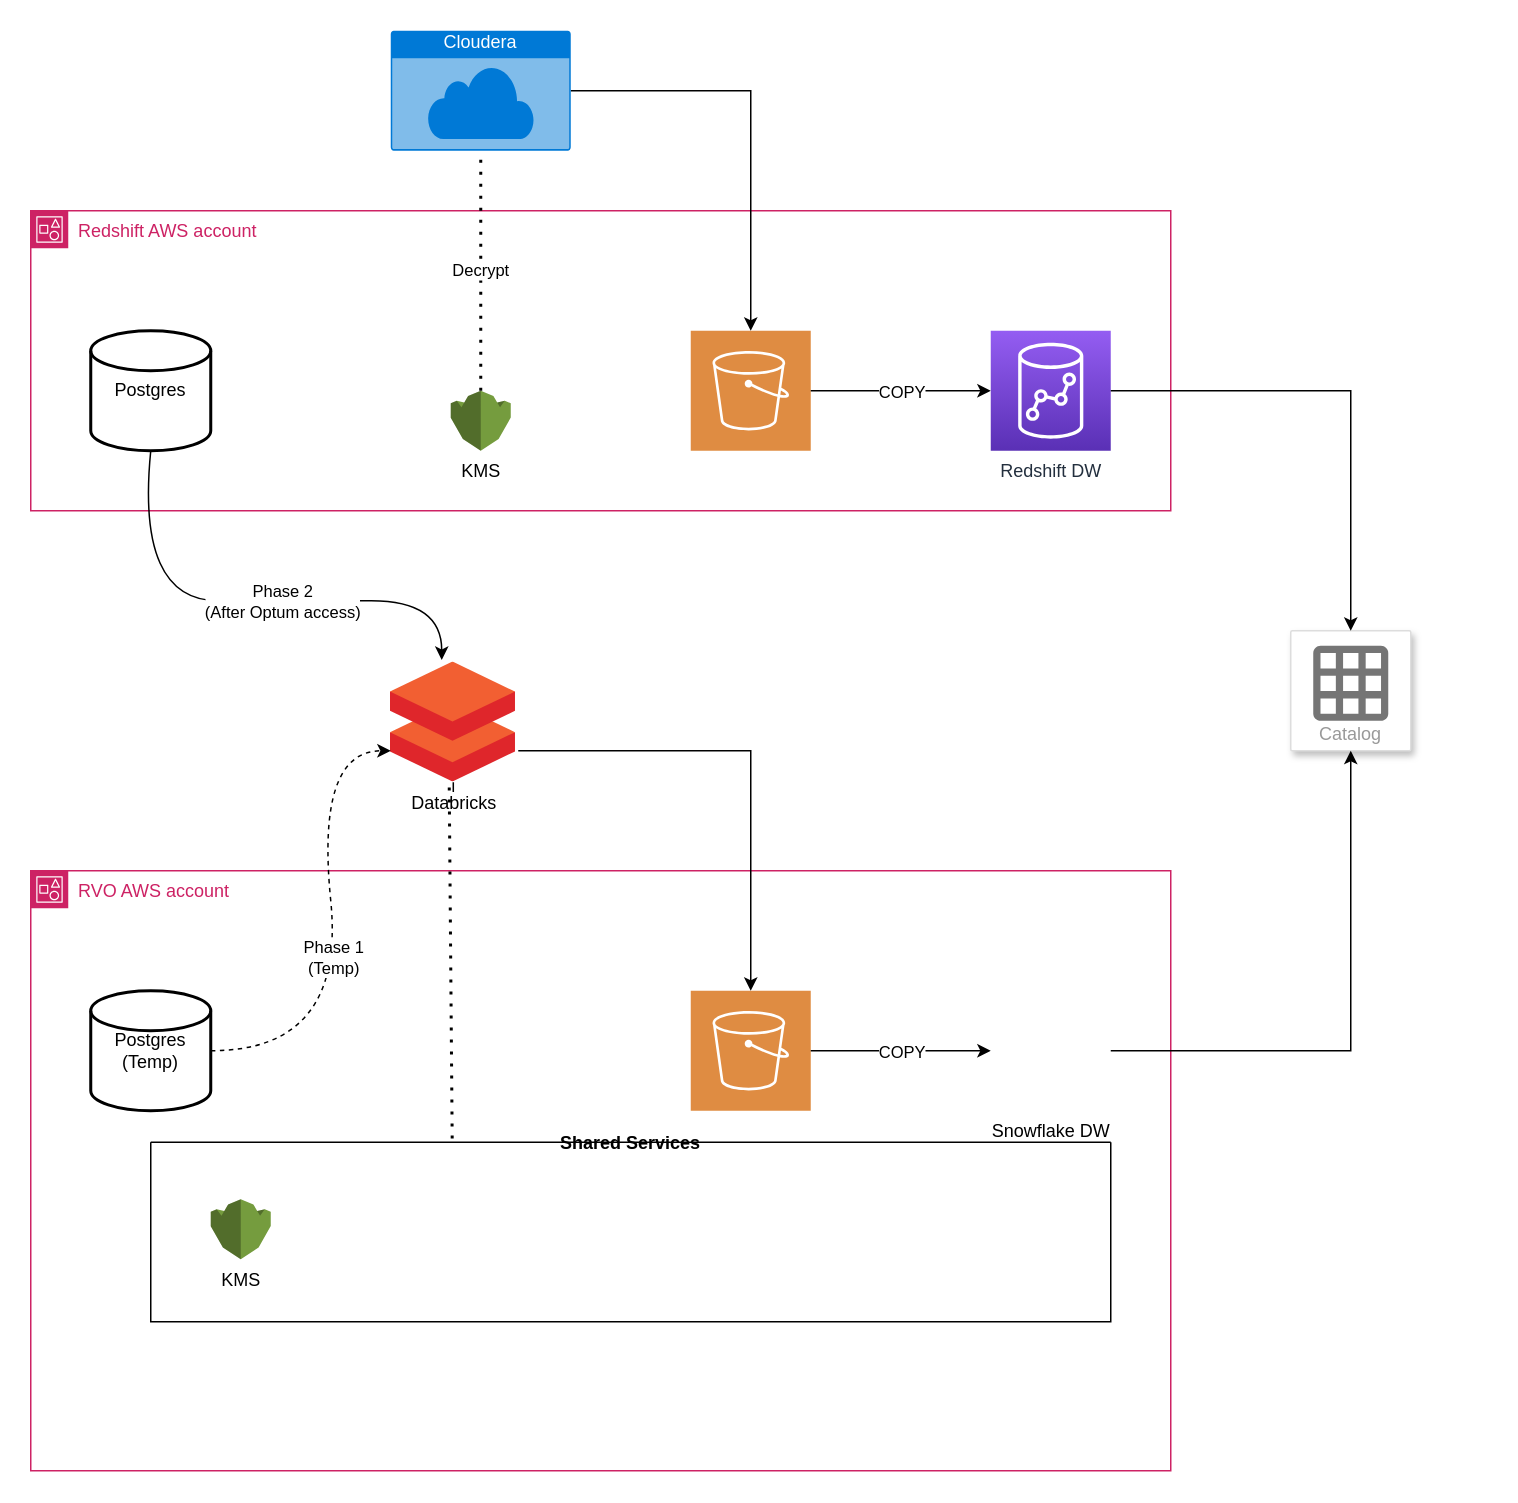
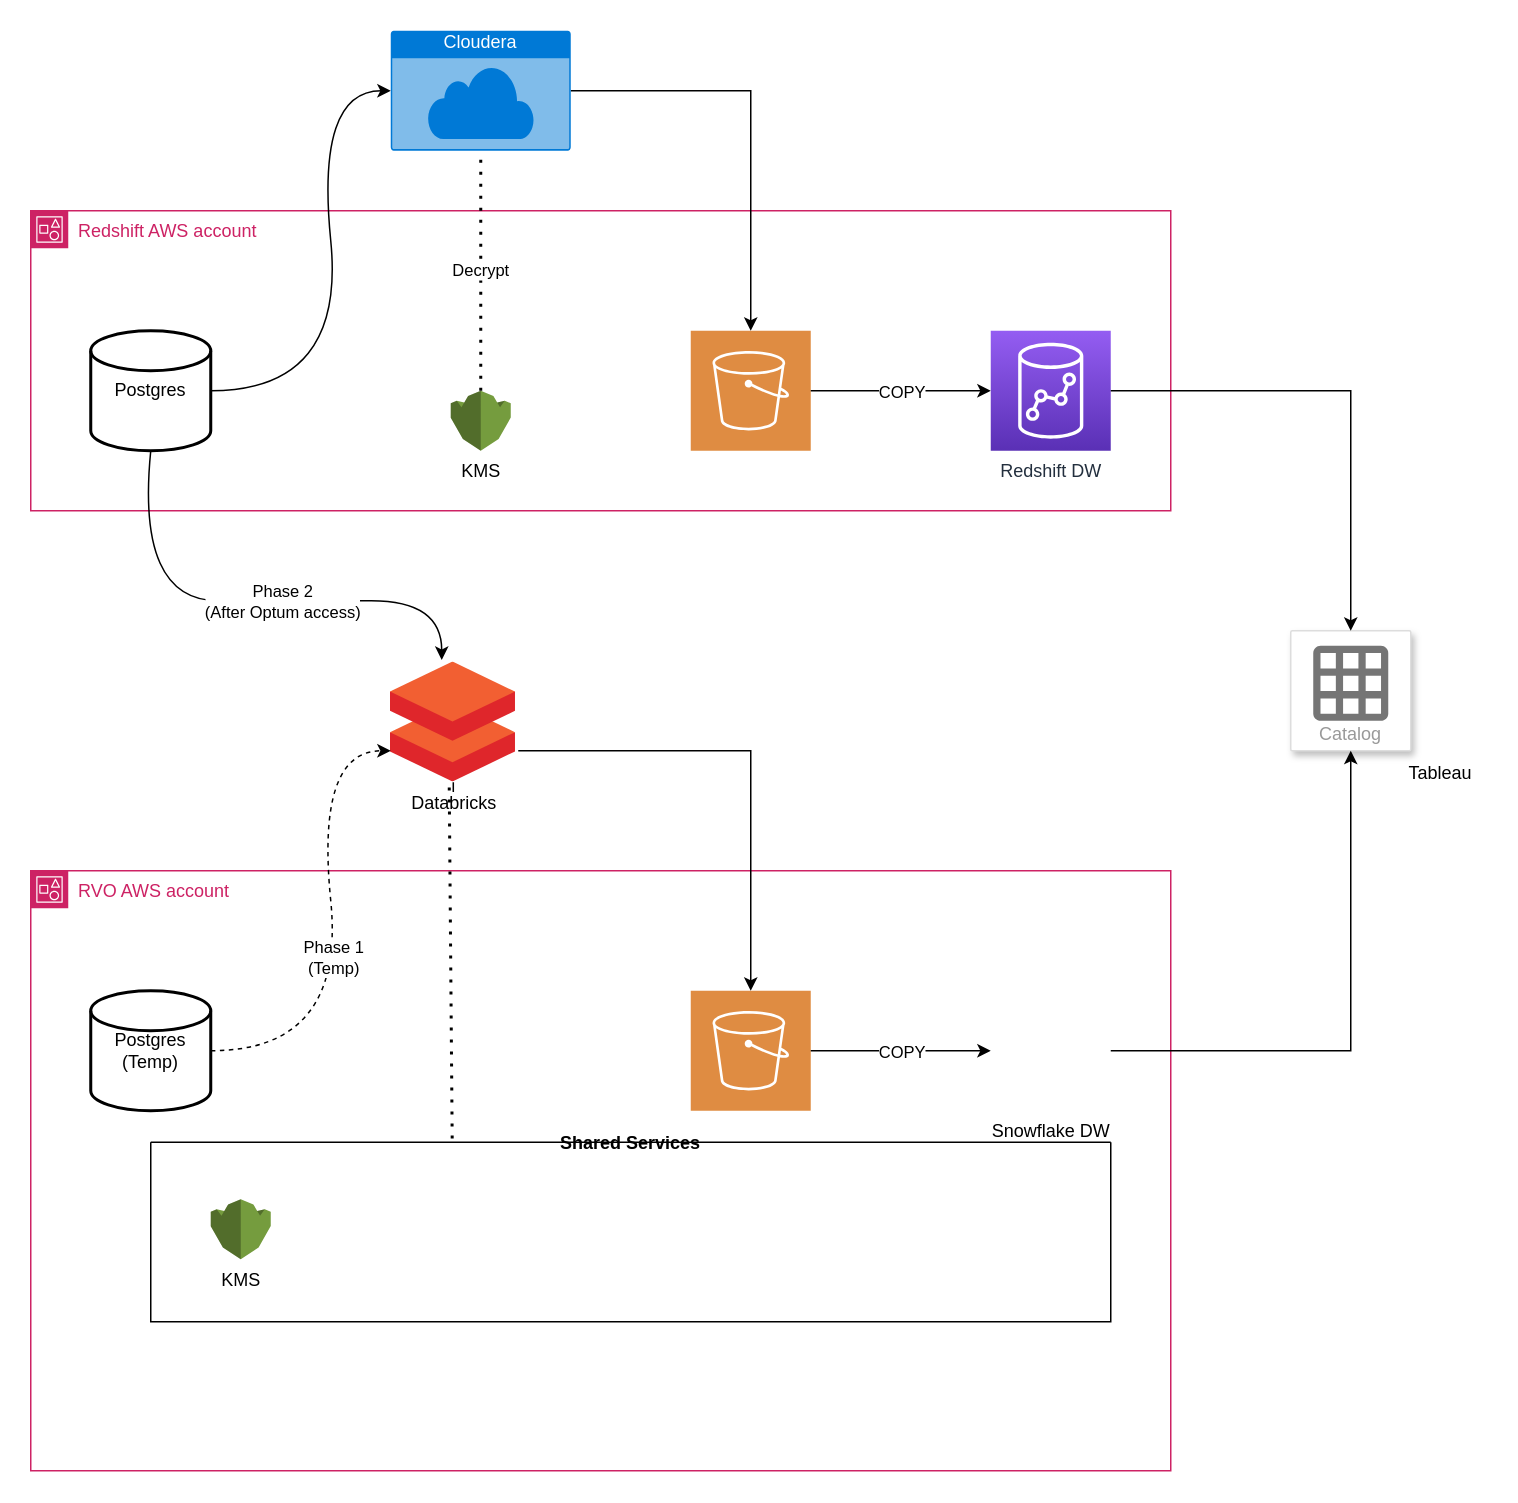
none -> (332, 265)
none -> (1441, 773)
